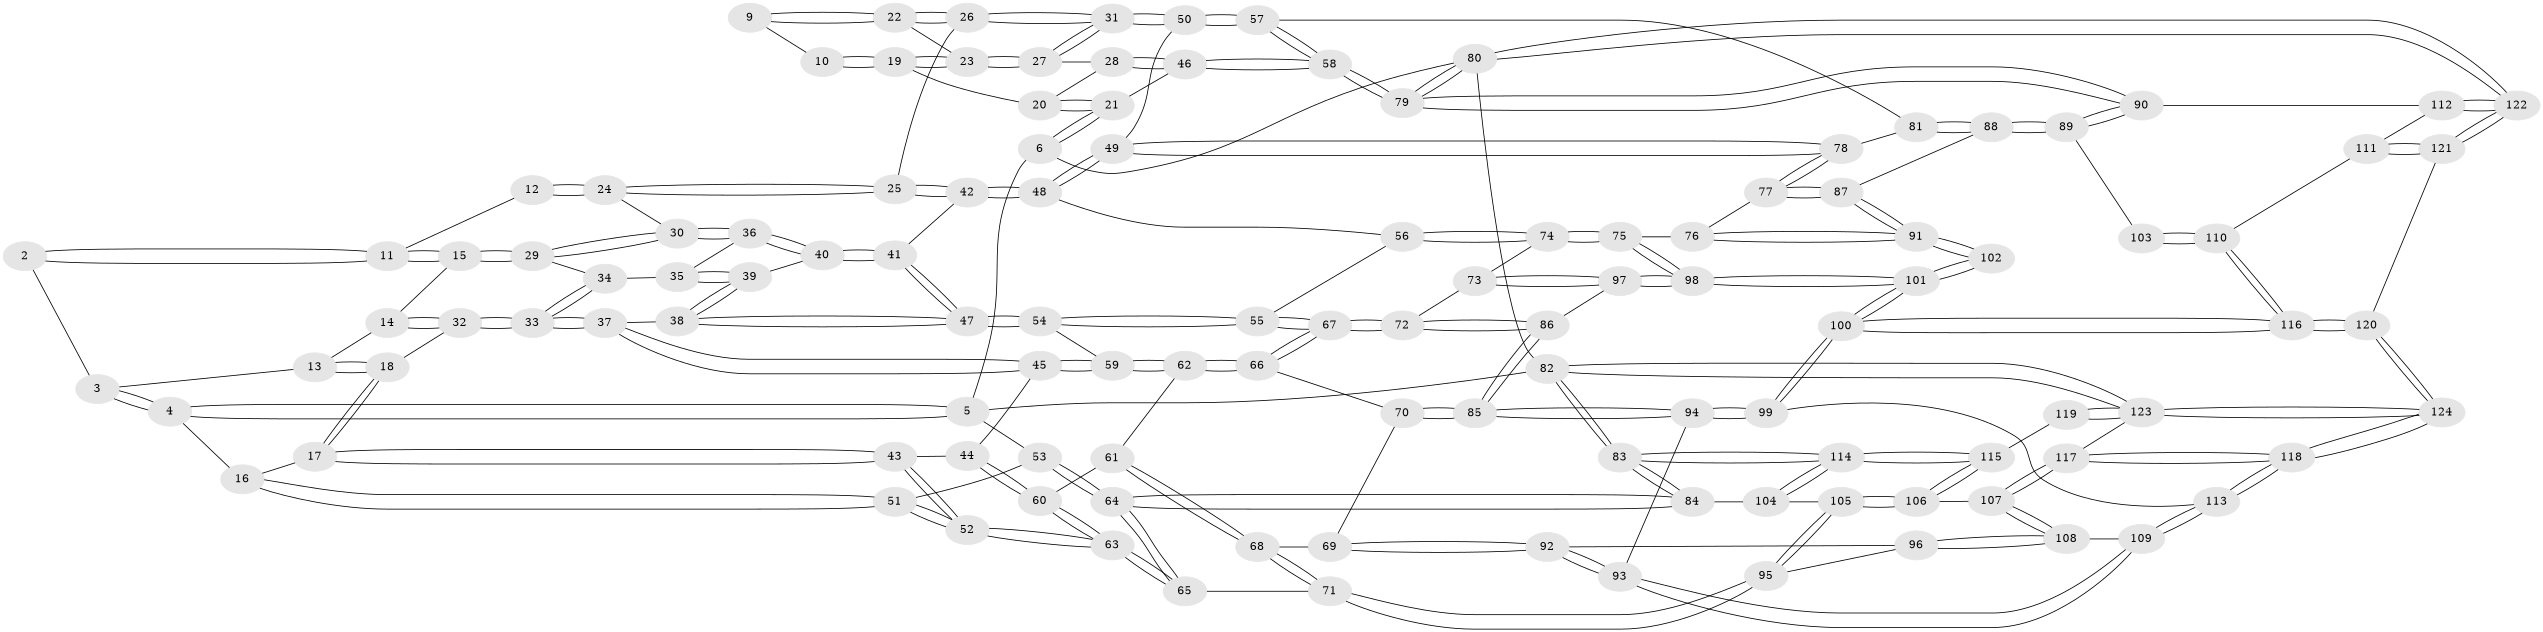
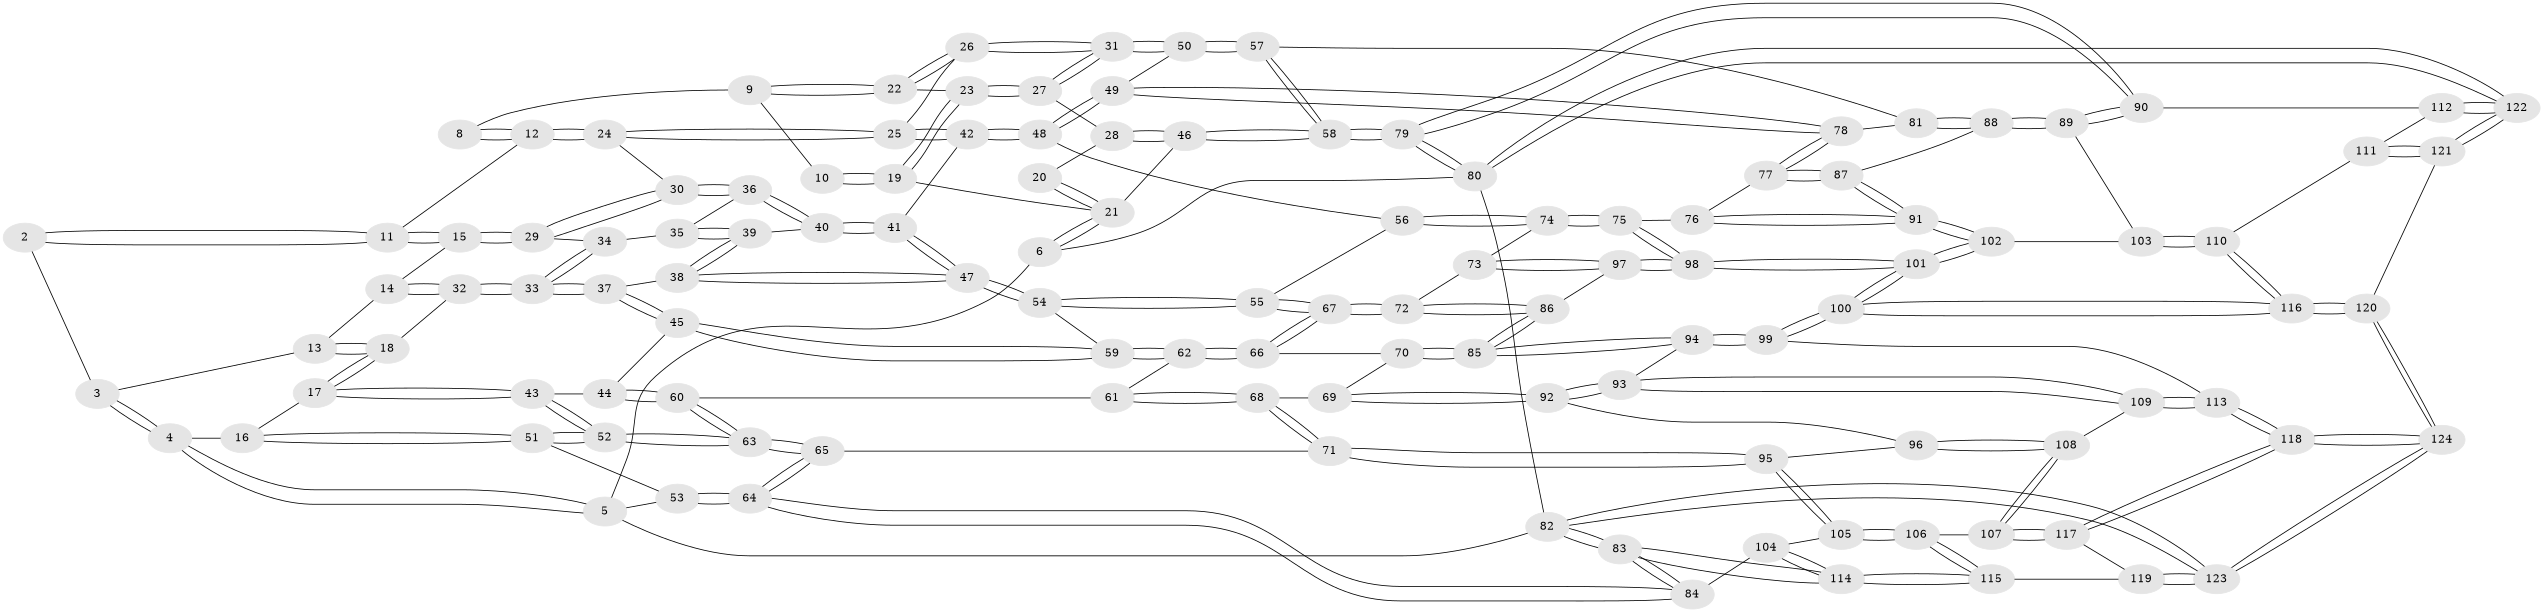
(965, 90) -> (1003, 197)
none -> (460, 135)
none -> (2066, 242)
(2104, 435) -> (2104, 557)
